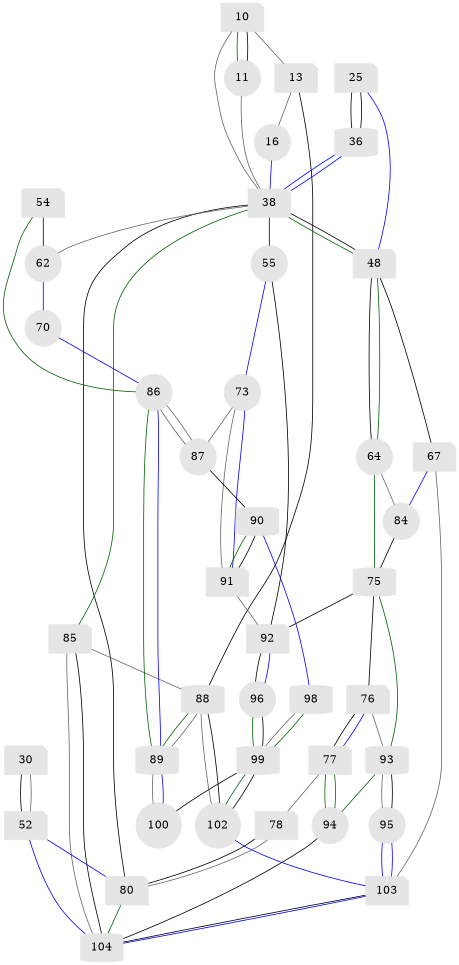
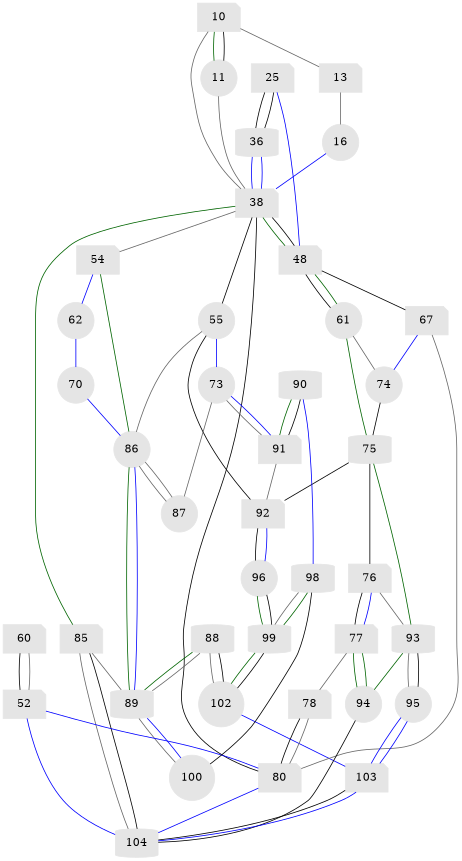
(151, 223) -> (178, 232)
(43, 232) -> (87, 289)
none -> (160, 375)
(313, 400) -> none
(374, 457) -> (344, 321)
(228, 490) -> none
(401, 521) -> (384, 385)
(137, 669) -> (107, 672)
(442, 679) -> (457, 605)
(26, 760) -> (24, 639)
(203, 793) -> (277, 688)
(114, 919) -> (208, 810)
